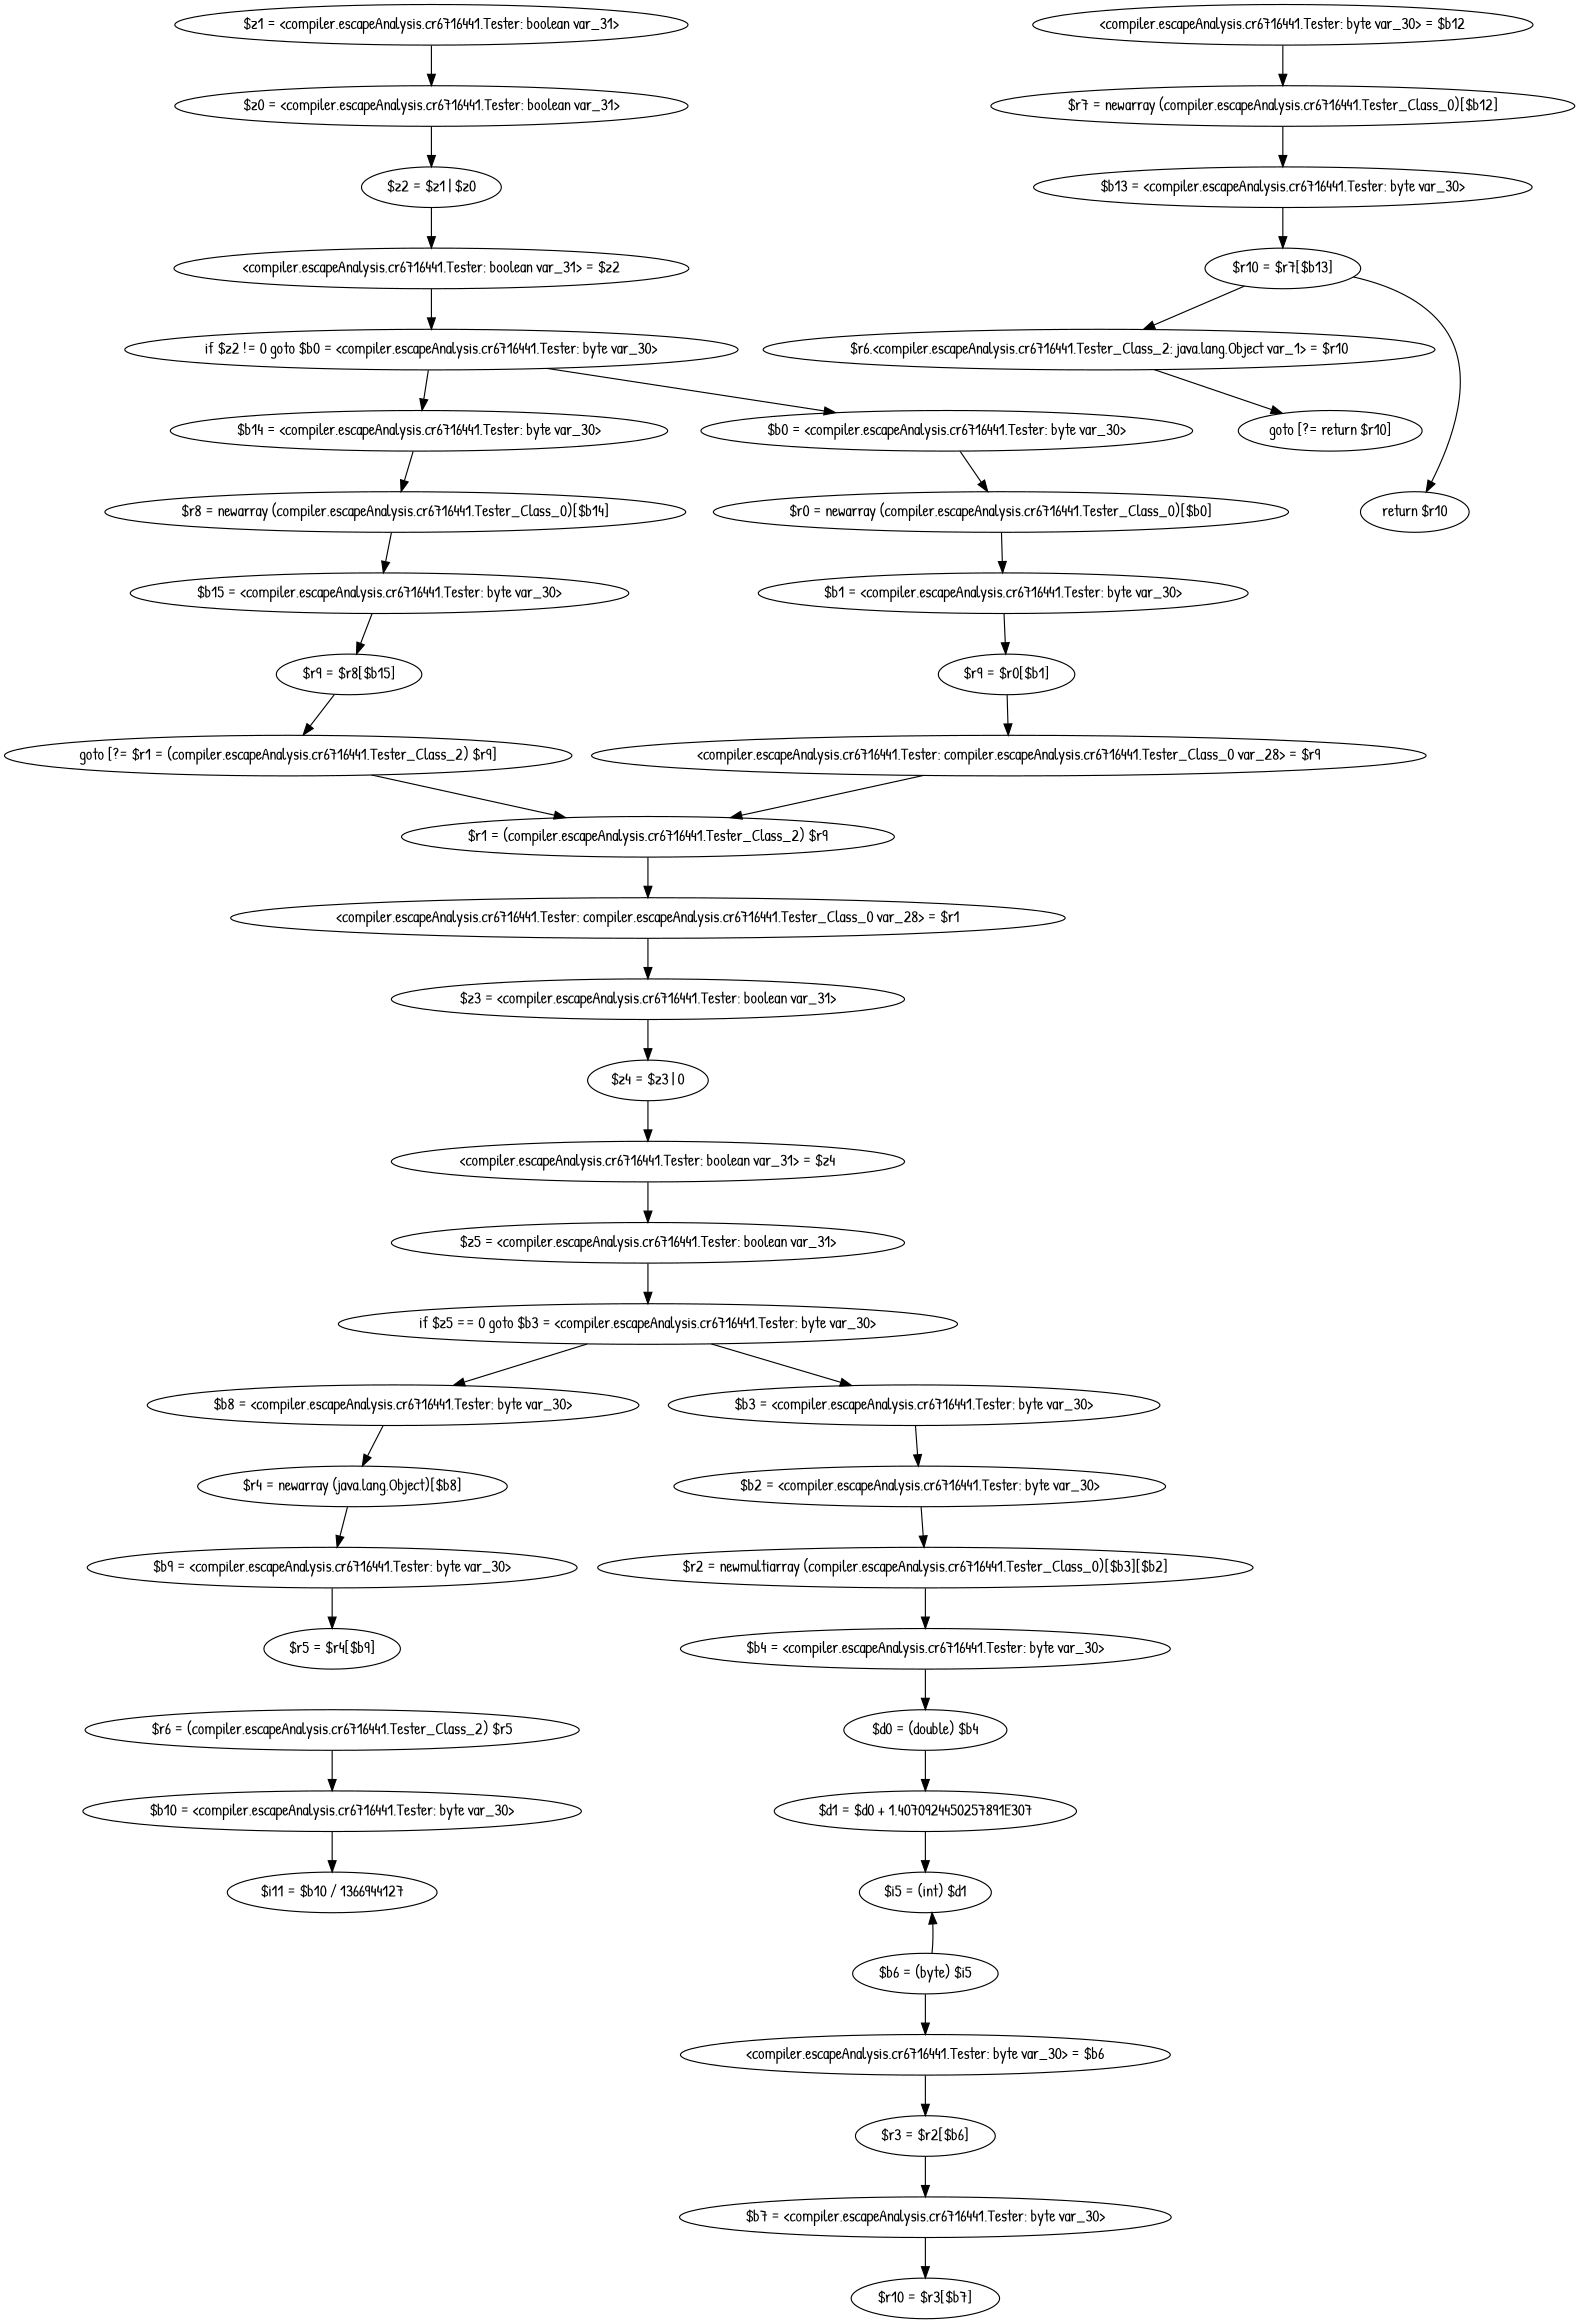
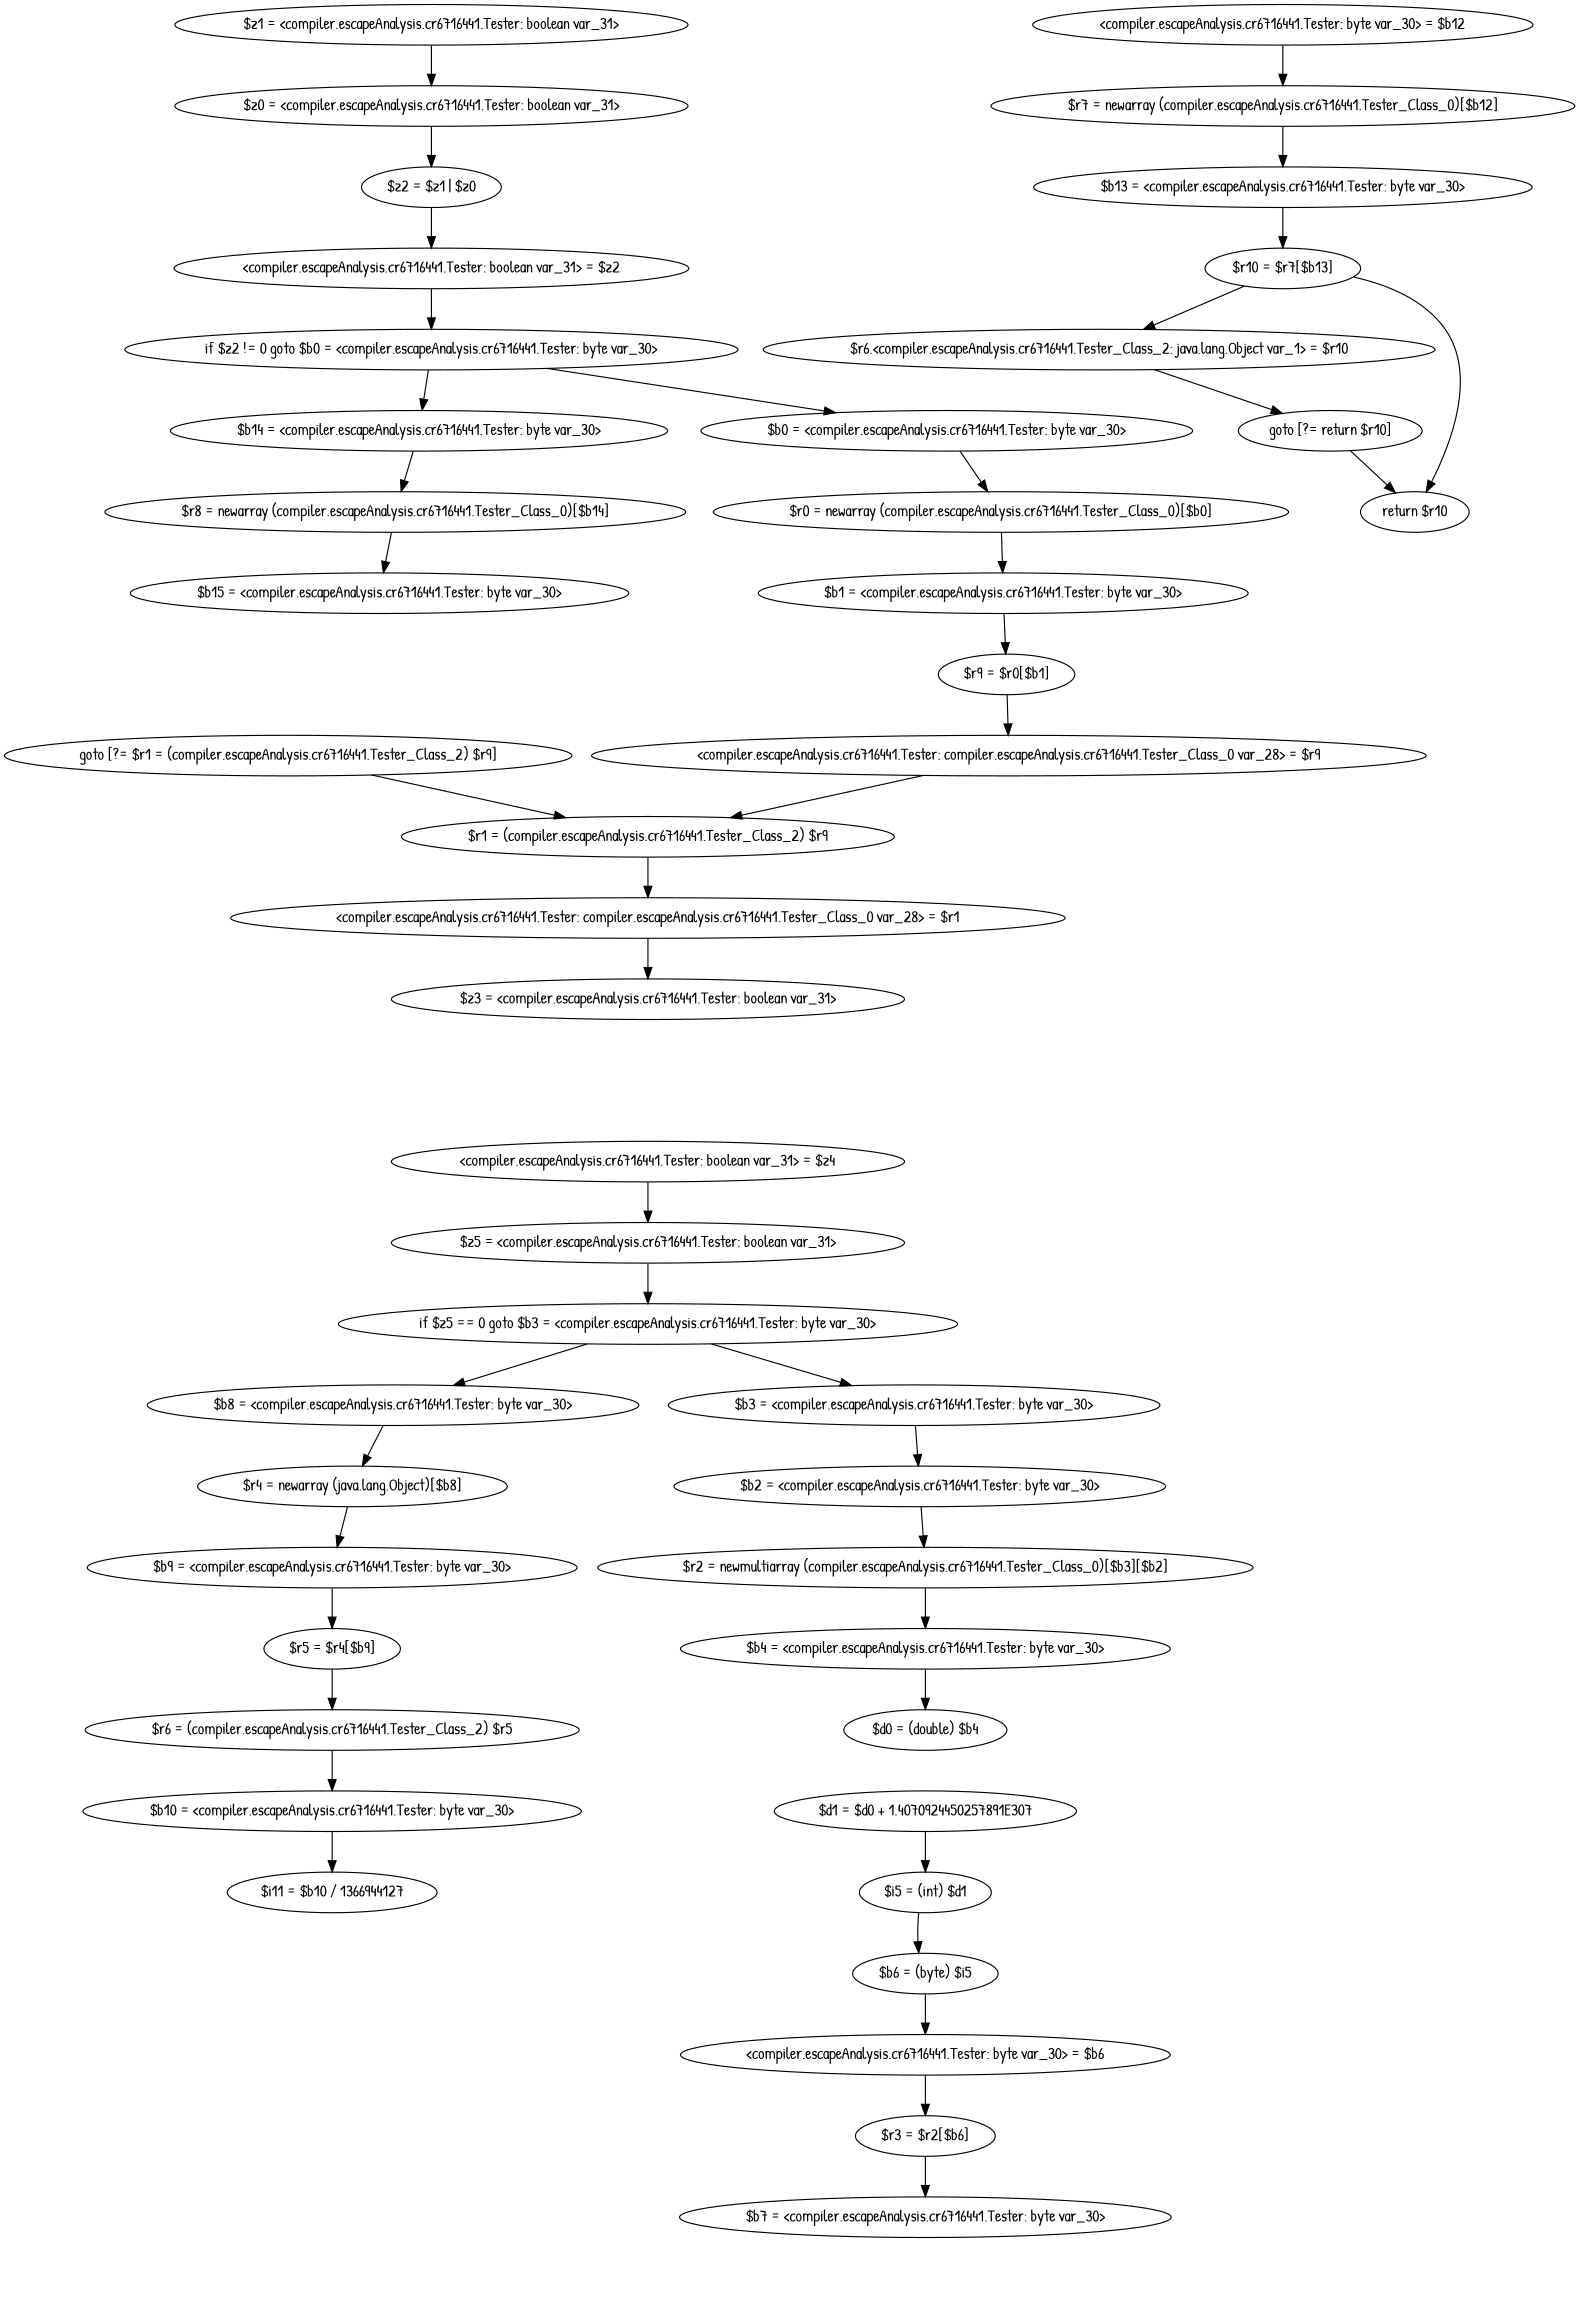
none -> (1369, 468)
(349, 674) -> none
(648, 1080) -> none
none -> (332, 1684)
(925, 1765) -> none
(933, 1939) -> (918, 1927)
(925, 2298) -> none
